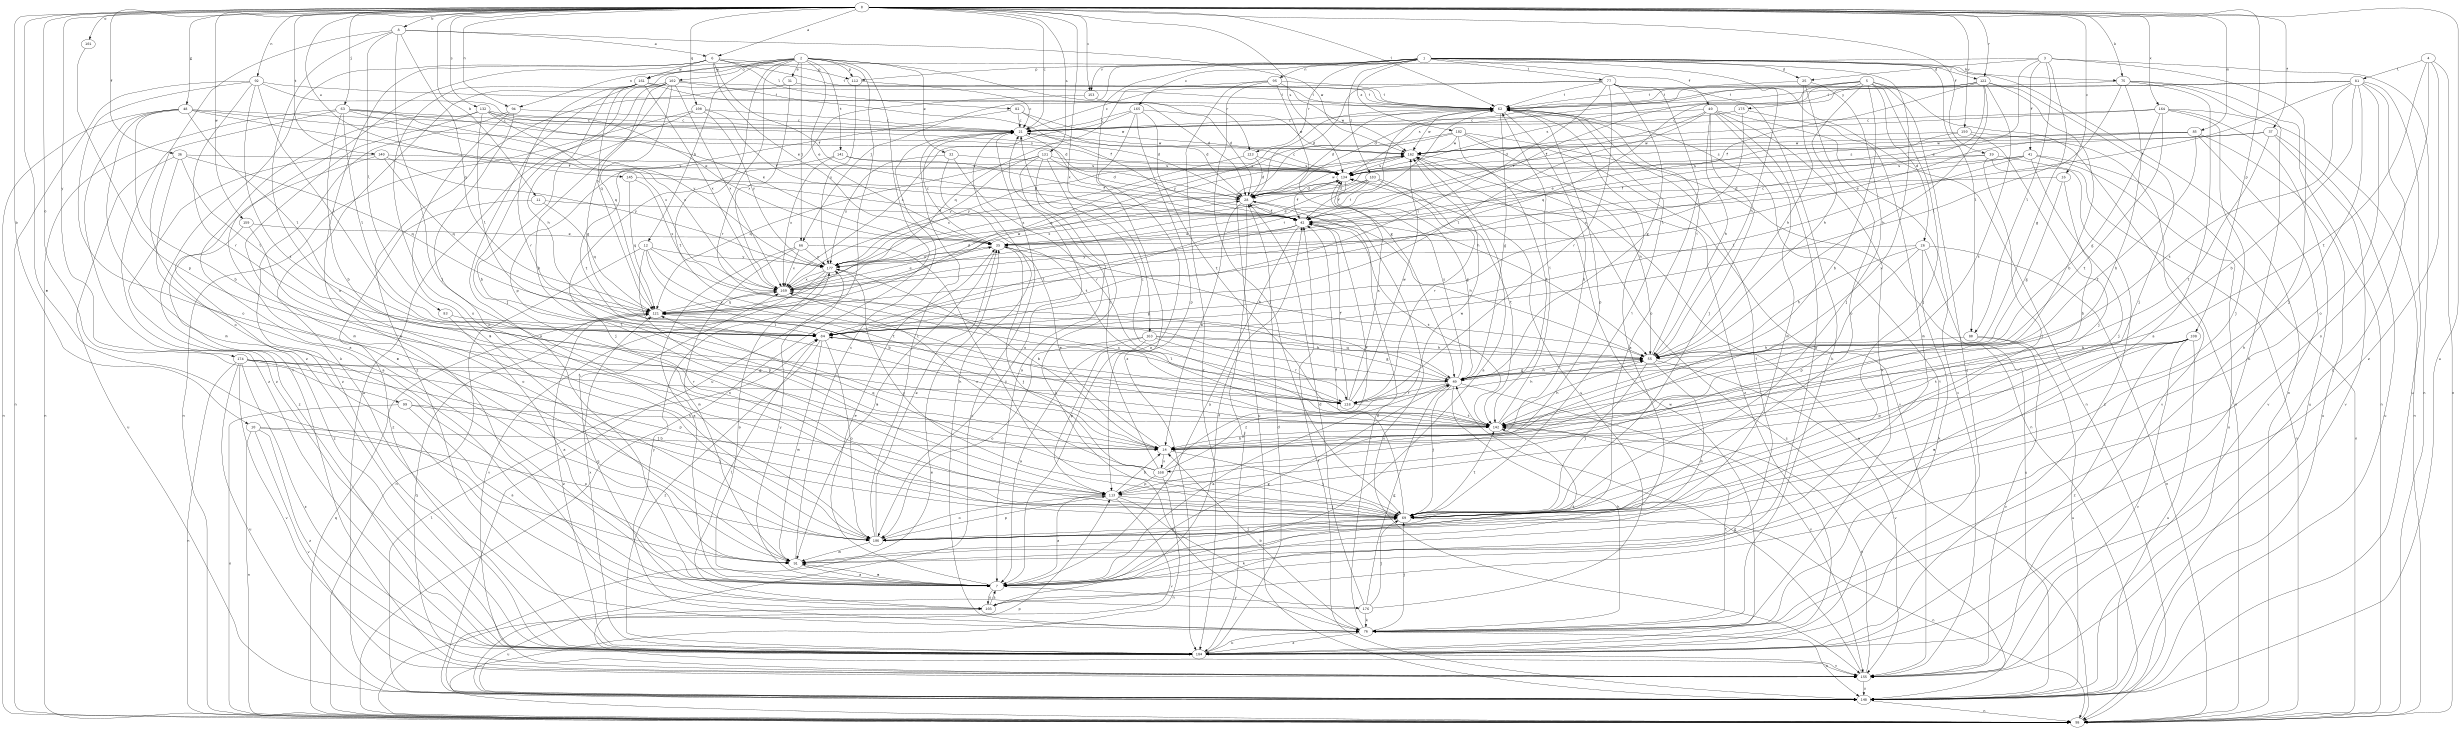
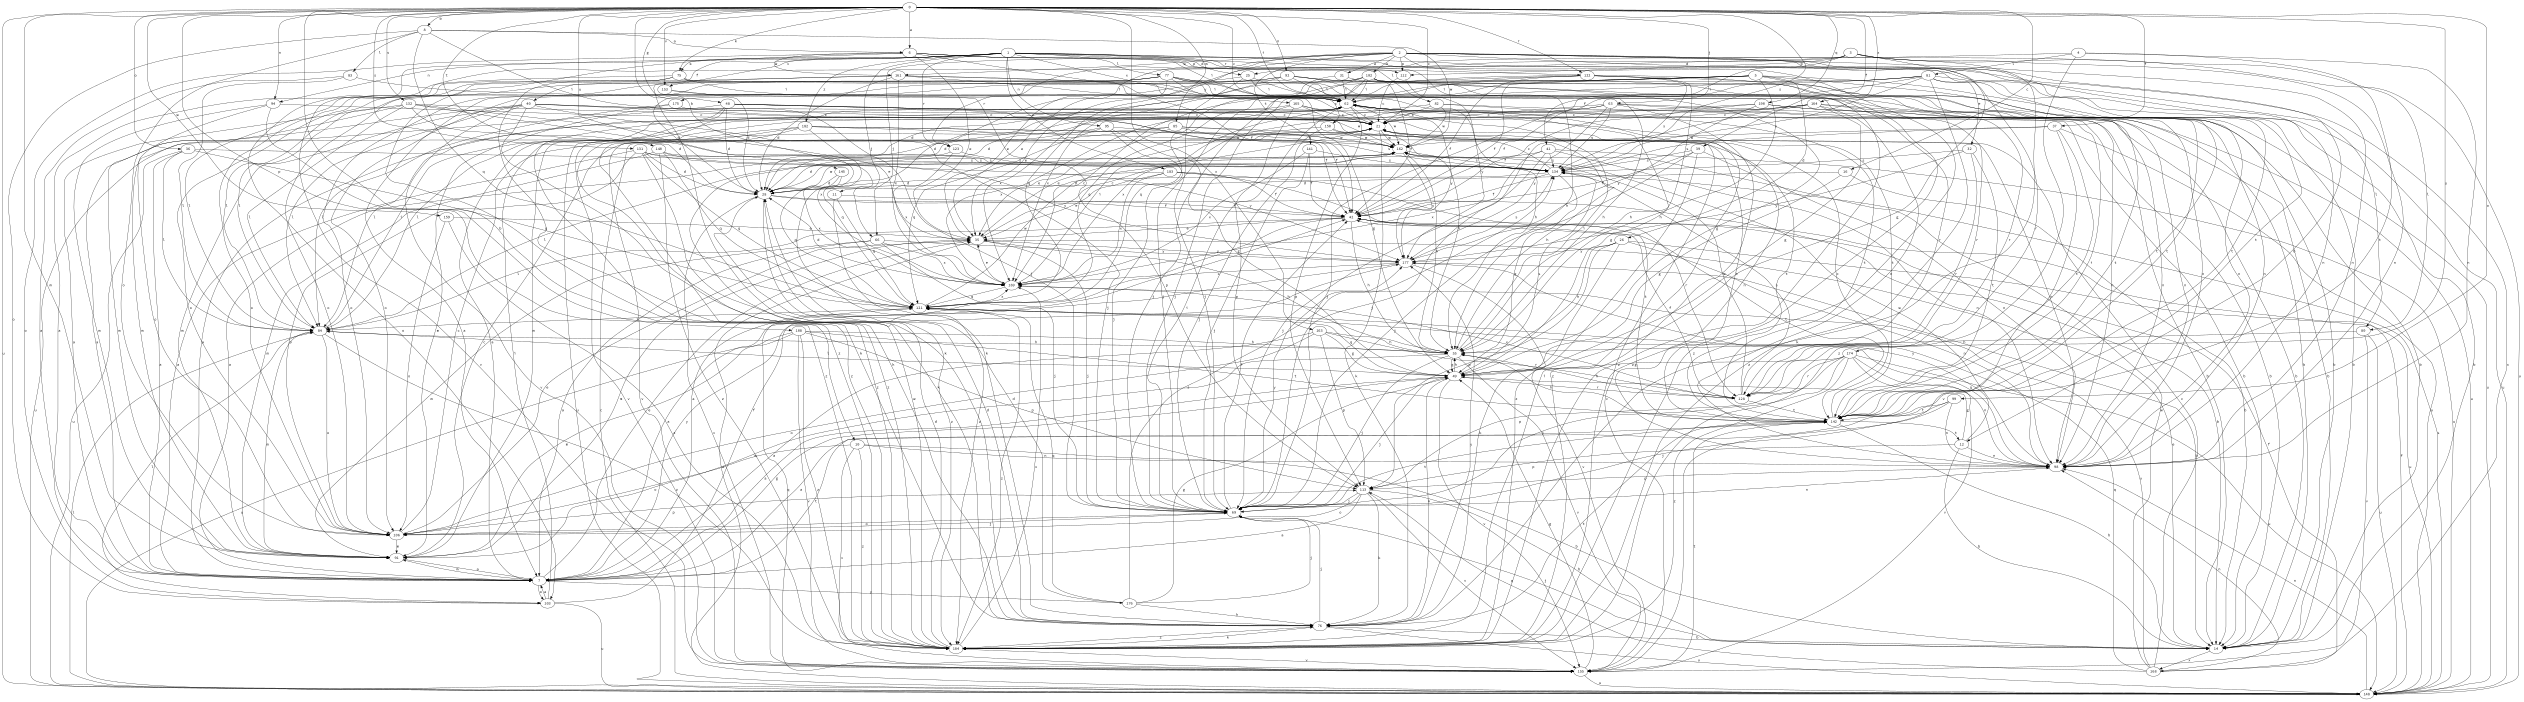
(88, 44) -> none
(111, 81) -> (136, 75)
(1380, 95) -> (847, 95)
none -> (773, 124)
none -> (2133, 182)
(1075, 383) -> (1901, 423)
